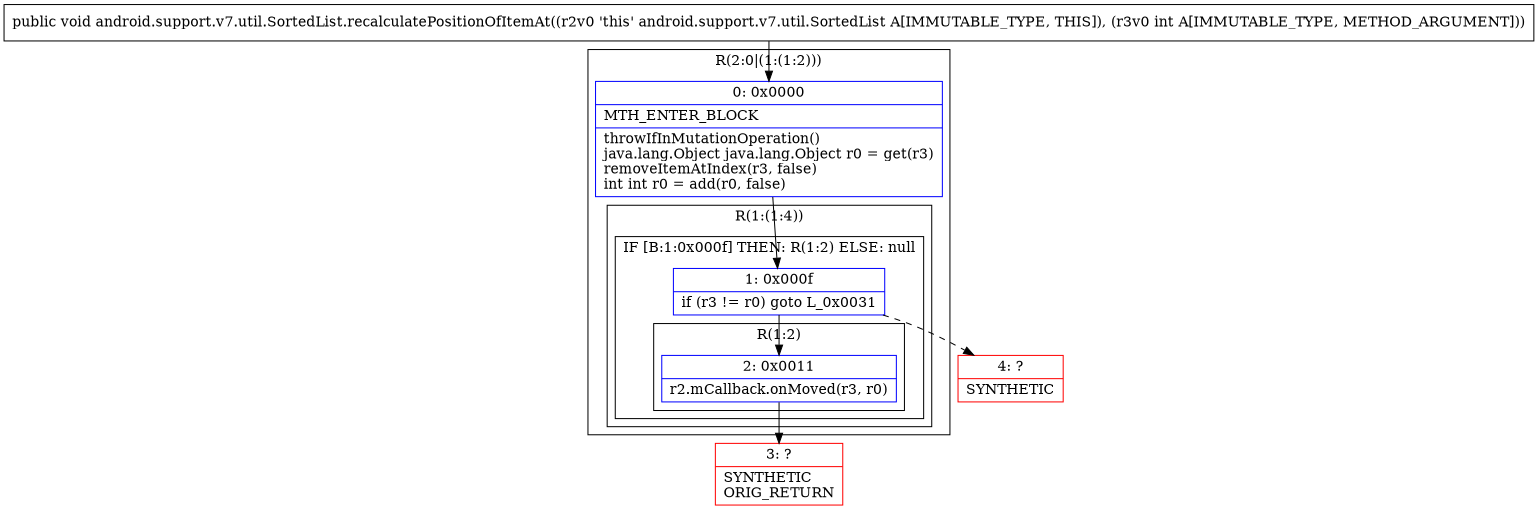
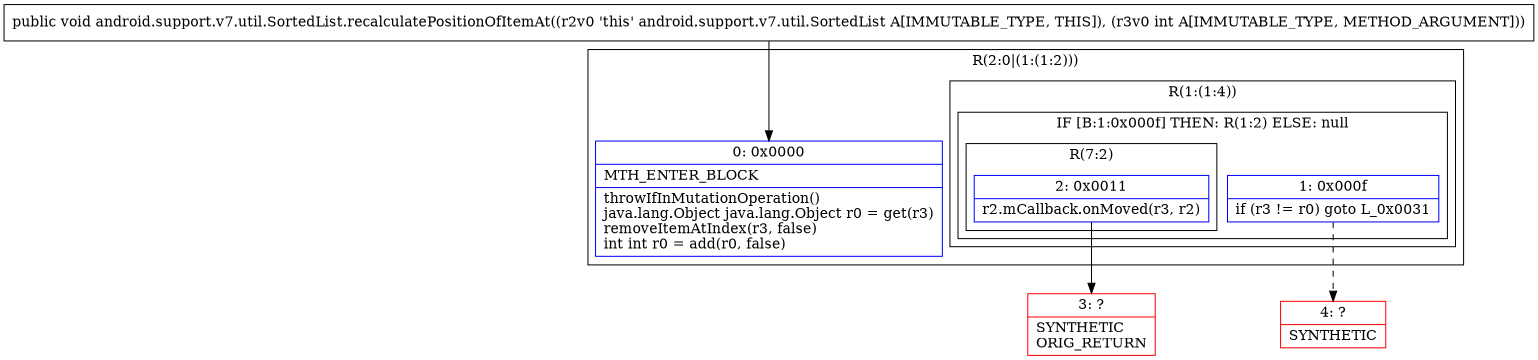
(775, 227) -> none
(779, 330) -> none
(779, 335) -> (1091, 155)
(779, 390) -> (1091, 210)
